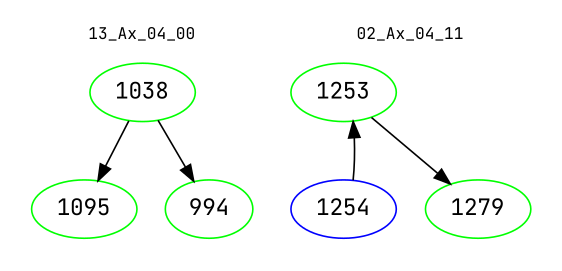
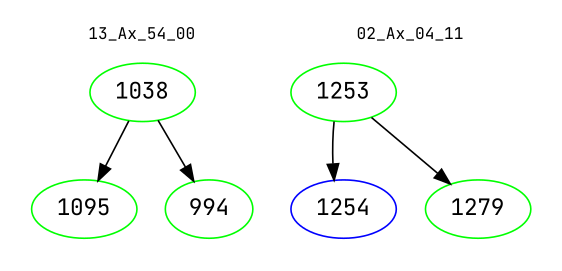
(143, 35) -> (143, 35)
(354, 159) -> (333, 143)
